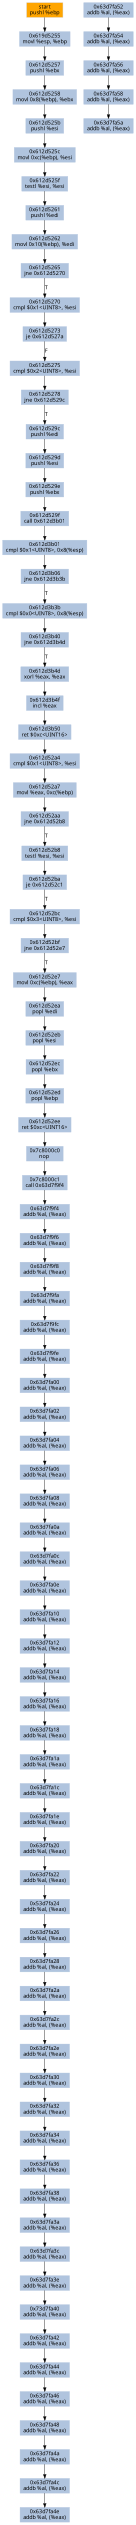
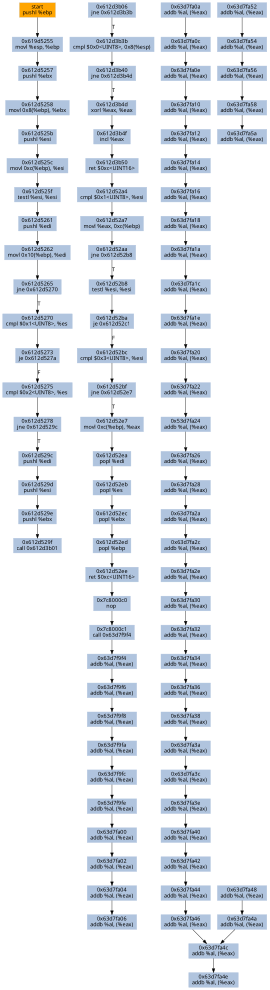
(45, 548) -> none
(46, 899) -> (114, 338)
(45, 1501) -> none
(45, 2312) -> (186, 835)
(45, 2411) -> (198, 935)
